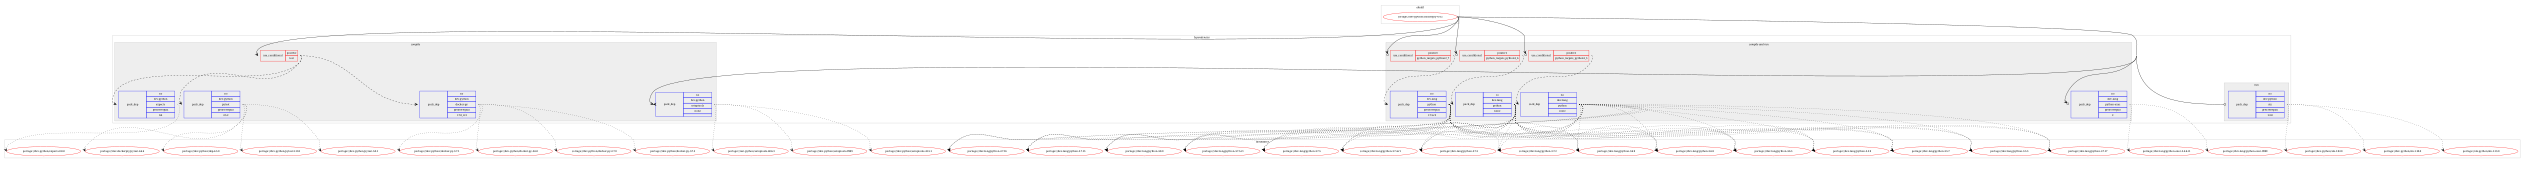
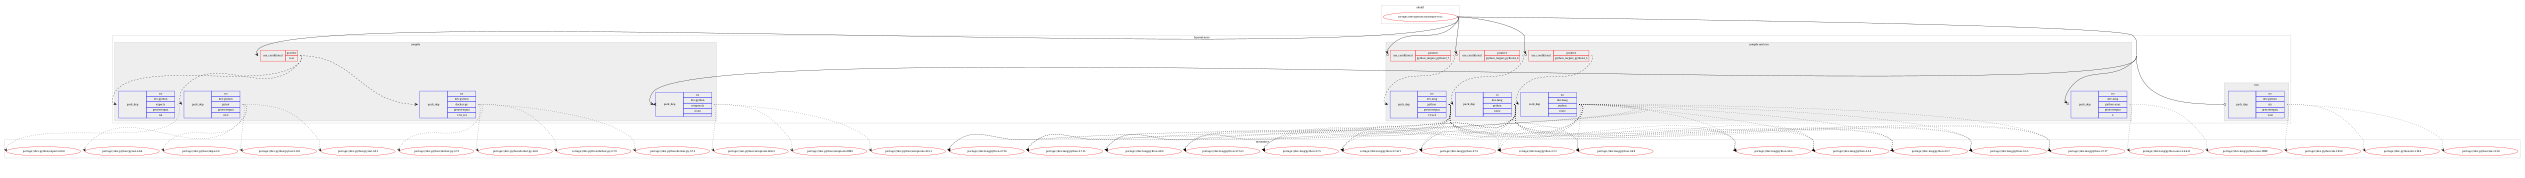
(122, 151) -> (122, 151)
(1695, 151) -> none
(2481, 151) -> (2481, 151)
